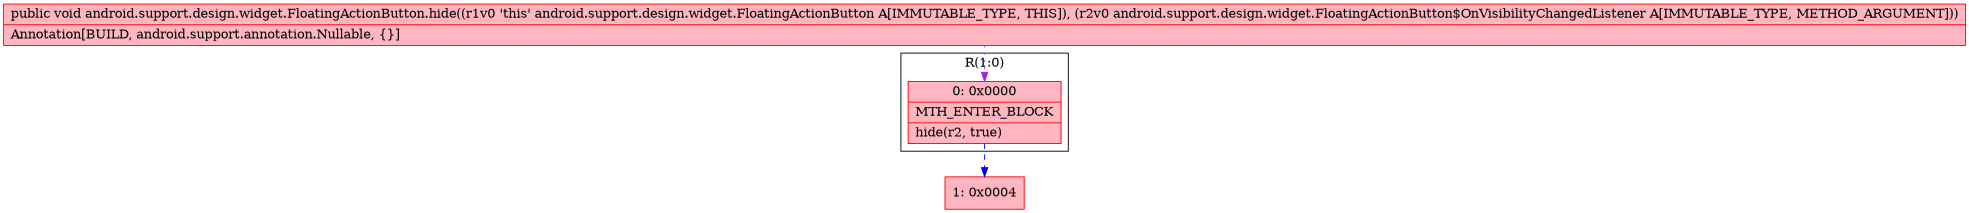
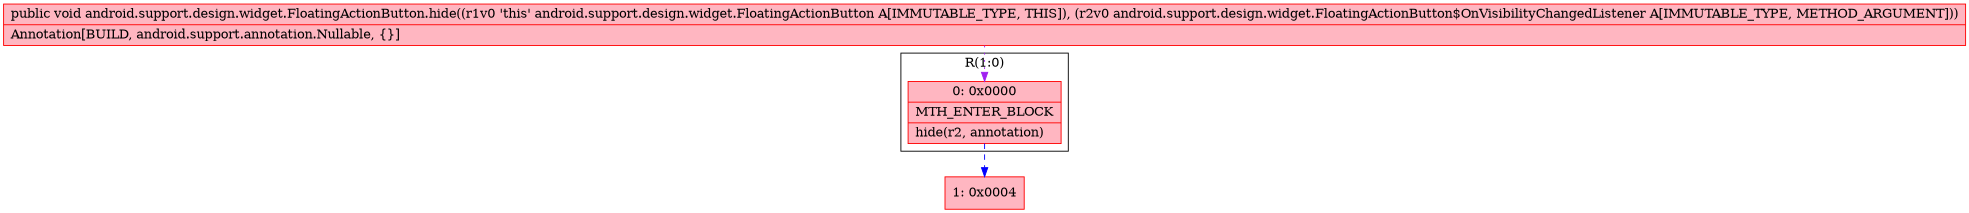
(959, 133) -> (980, 133)
